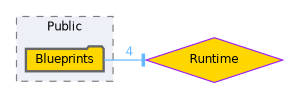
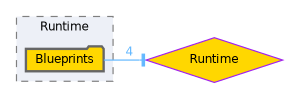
(65, 28) -> (65, 28)
